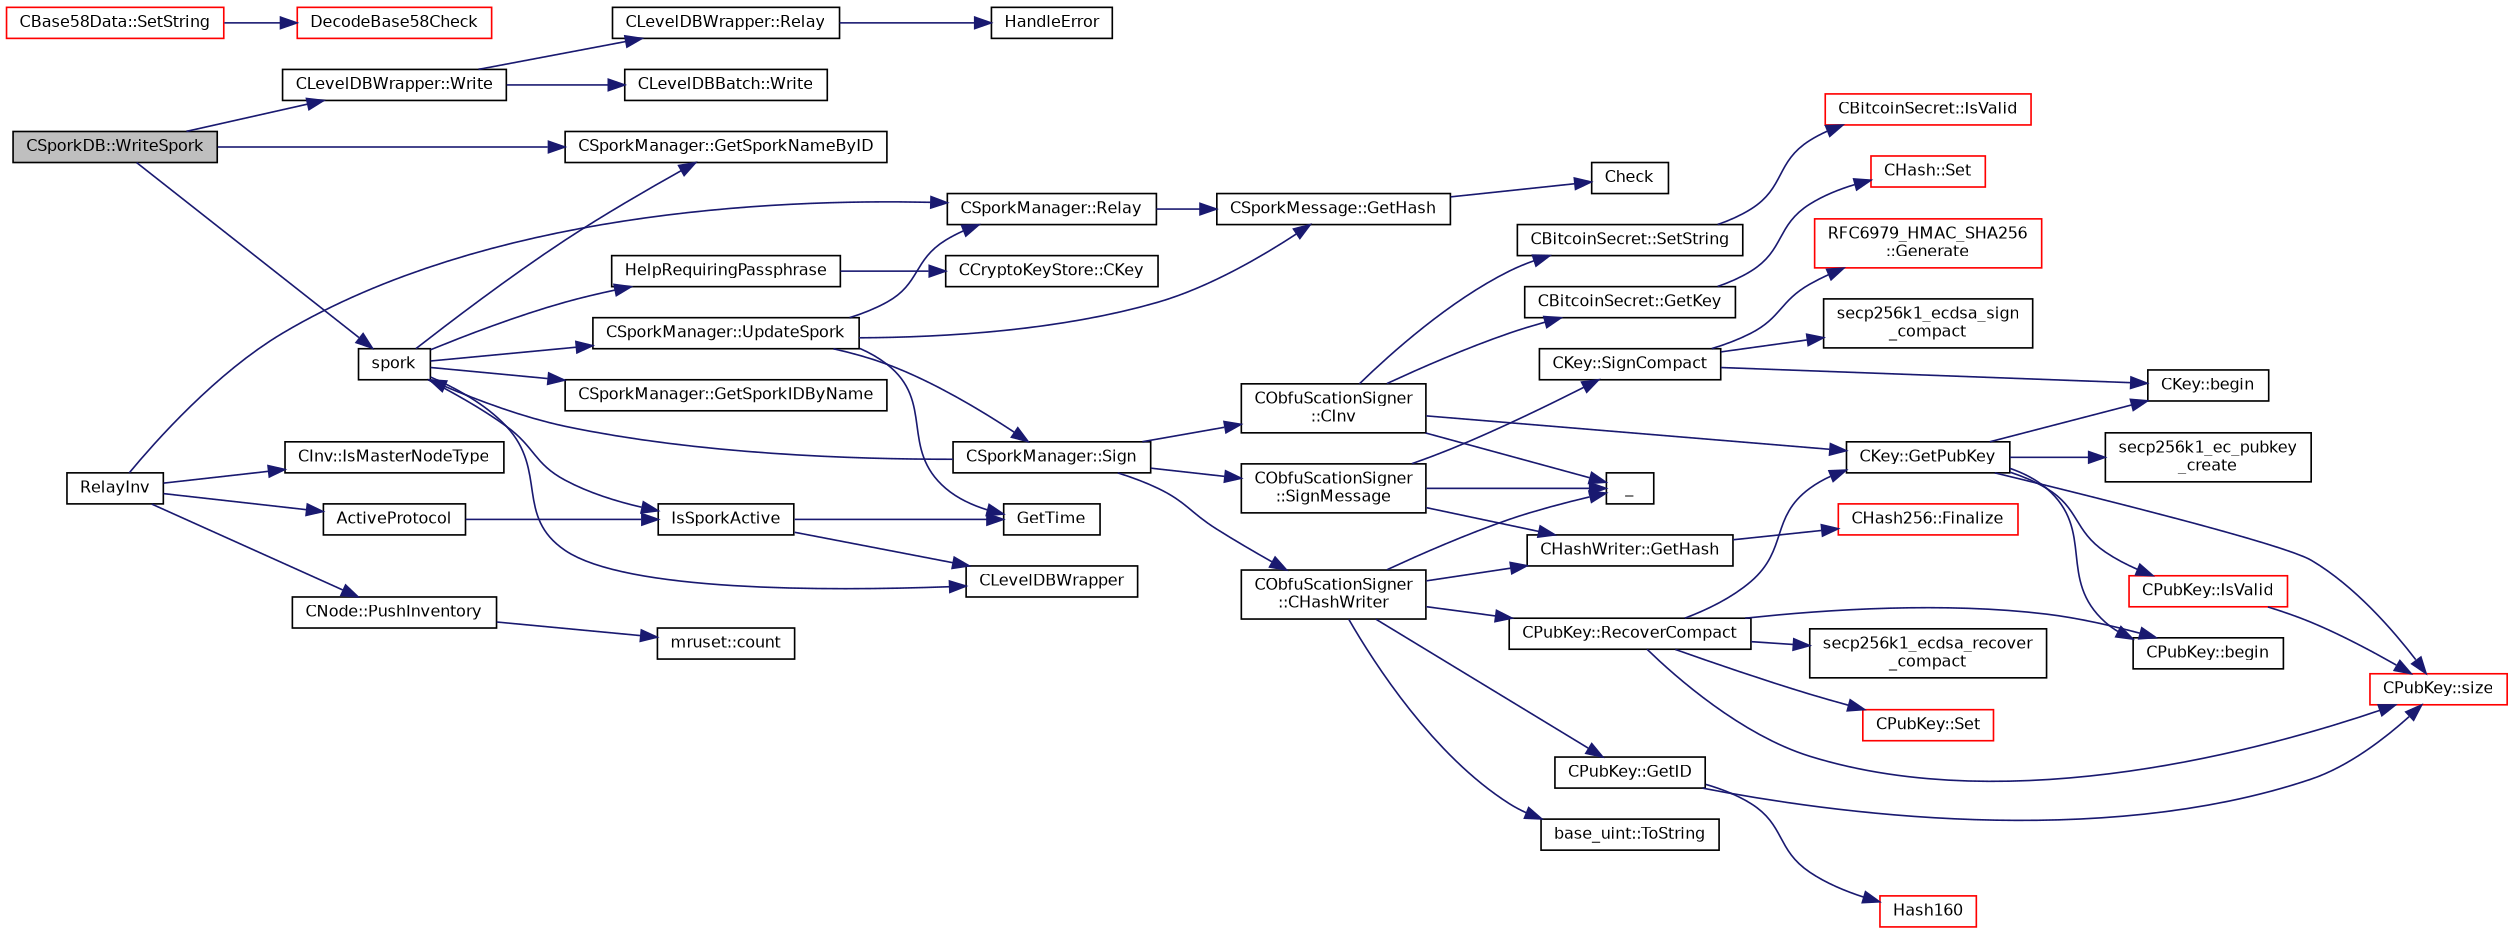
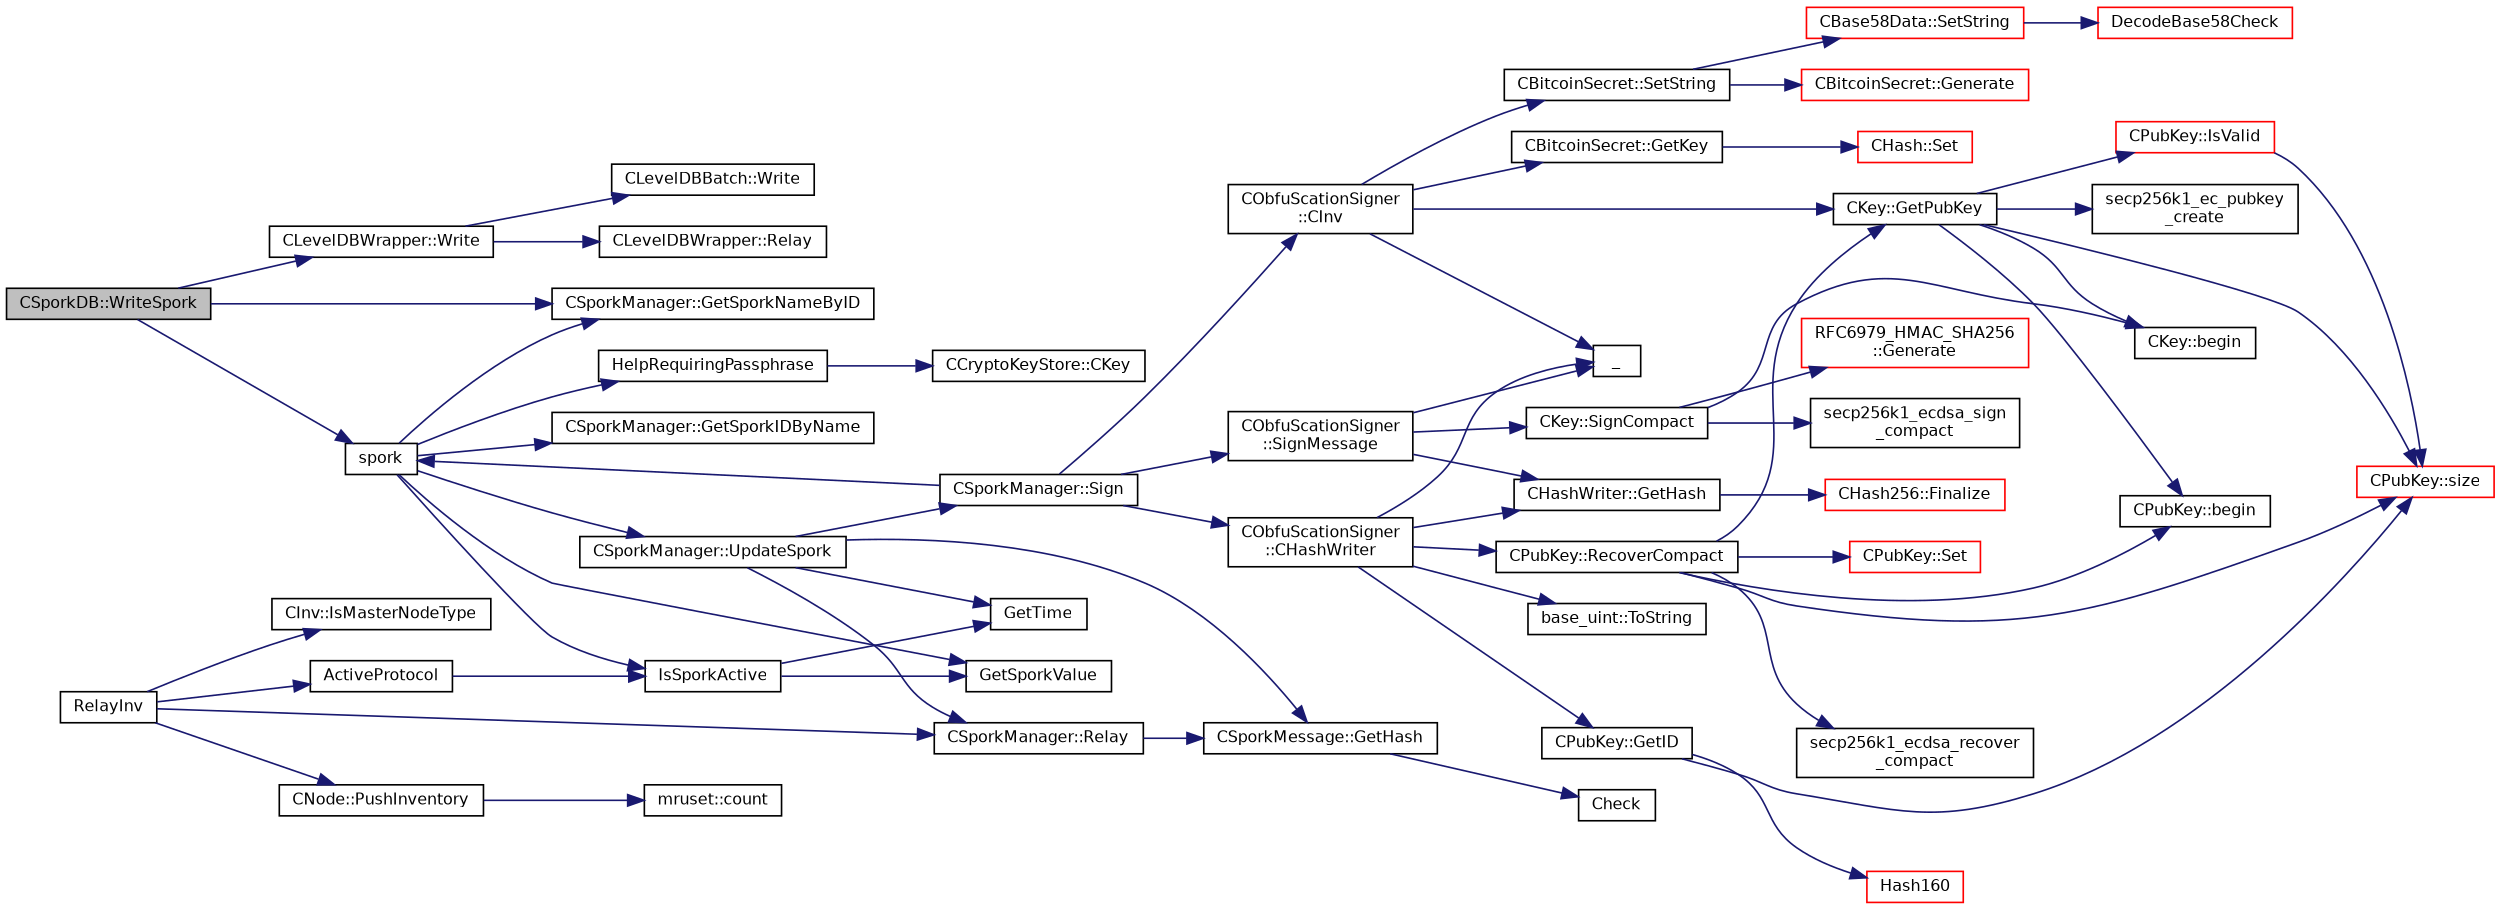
(1052, 23) -> none
none -> (1758, 56)
(1928, 109) -> (1915, 85)
(1052, 581) -> (1039, 676)
